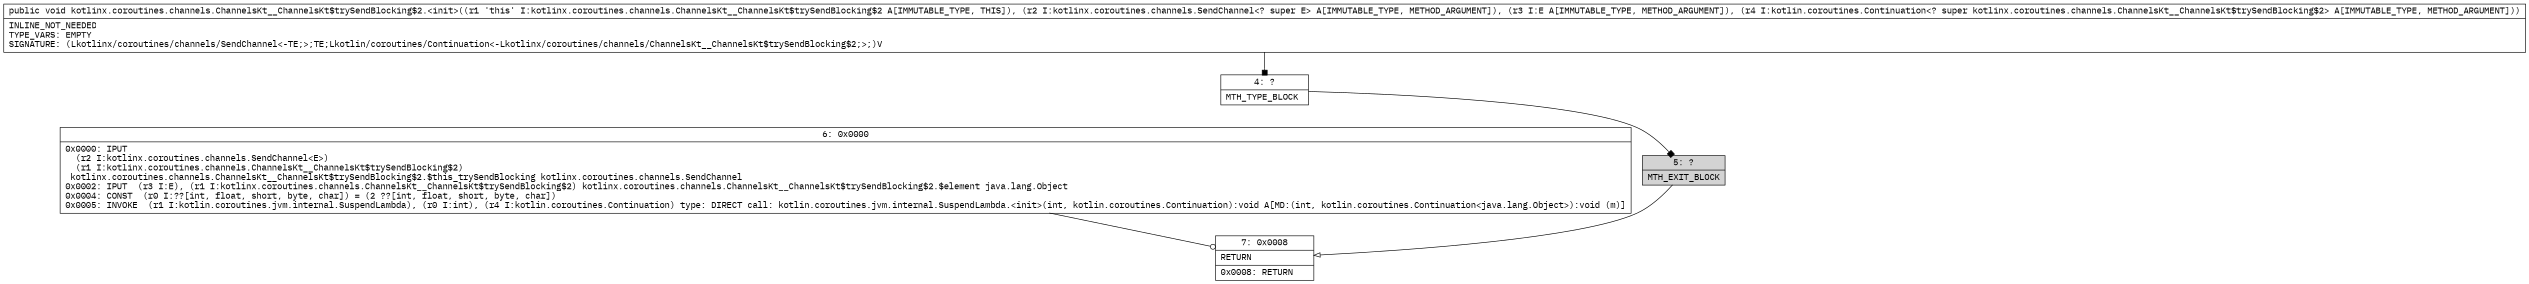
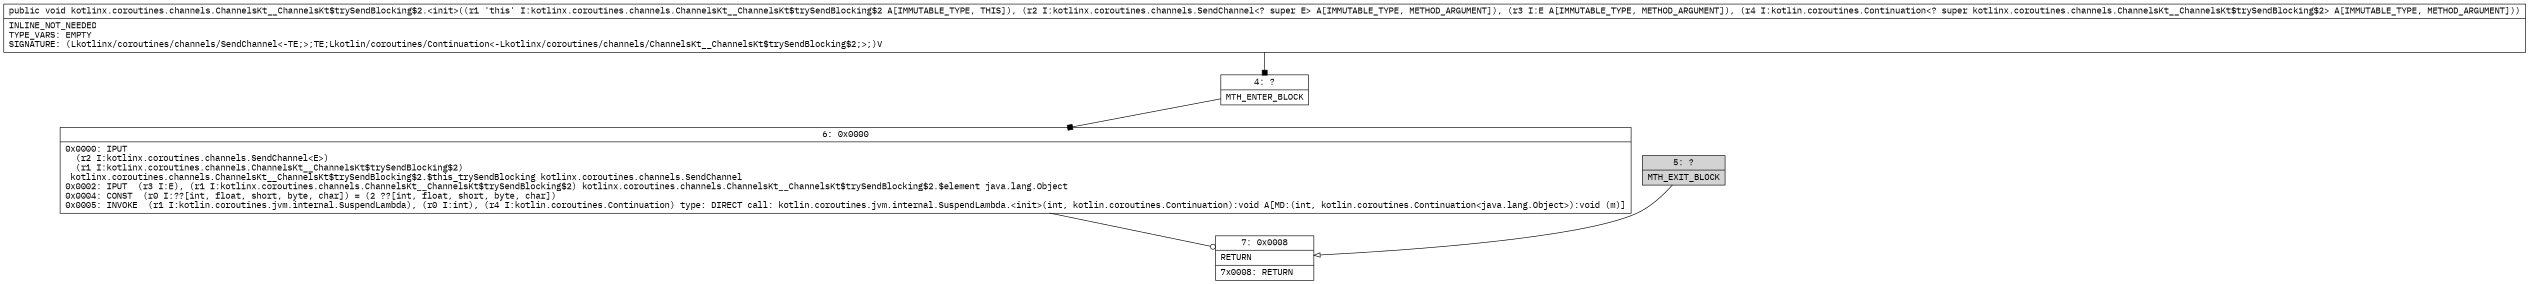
(1262, 97) -> (1265, 97)
(1494, 102) -> (1147, 113)
(1265, 272) -> (1265, 272)
